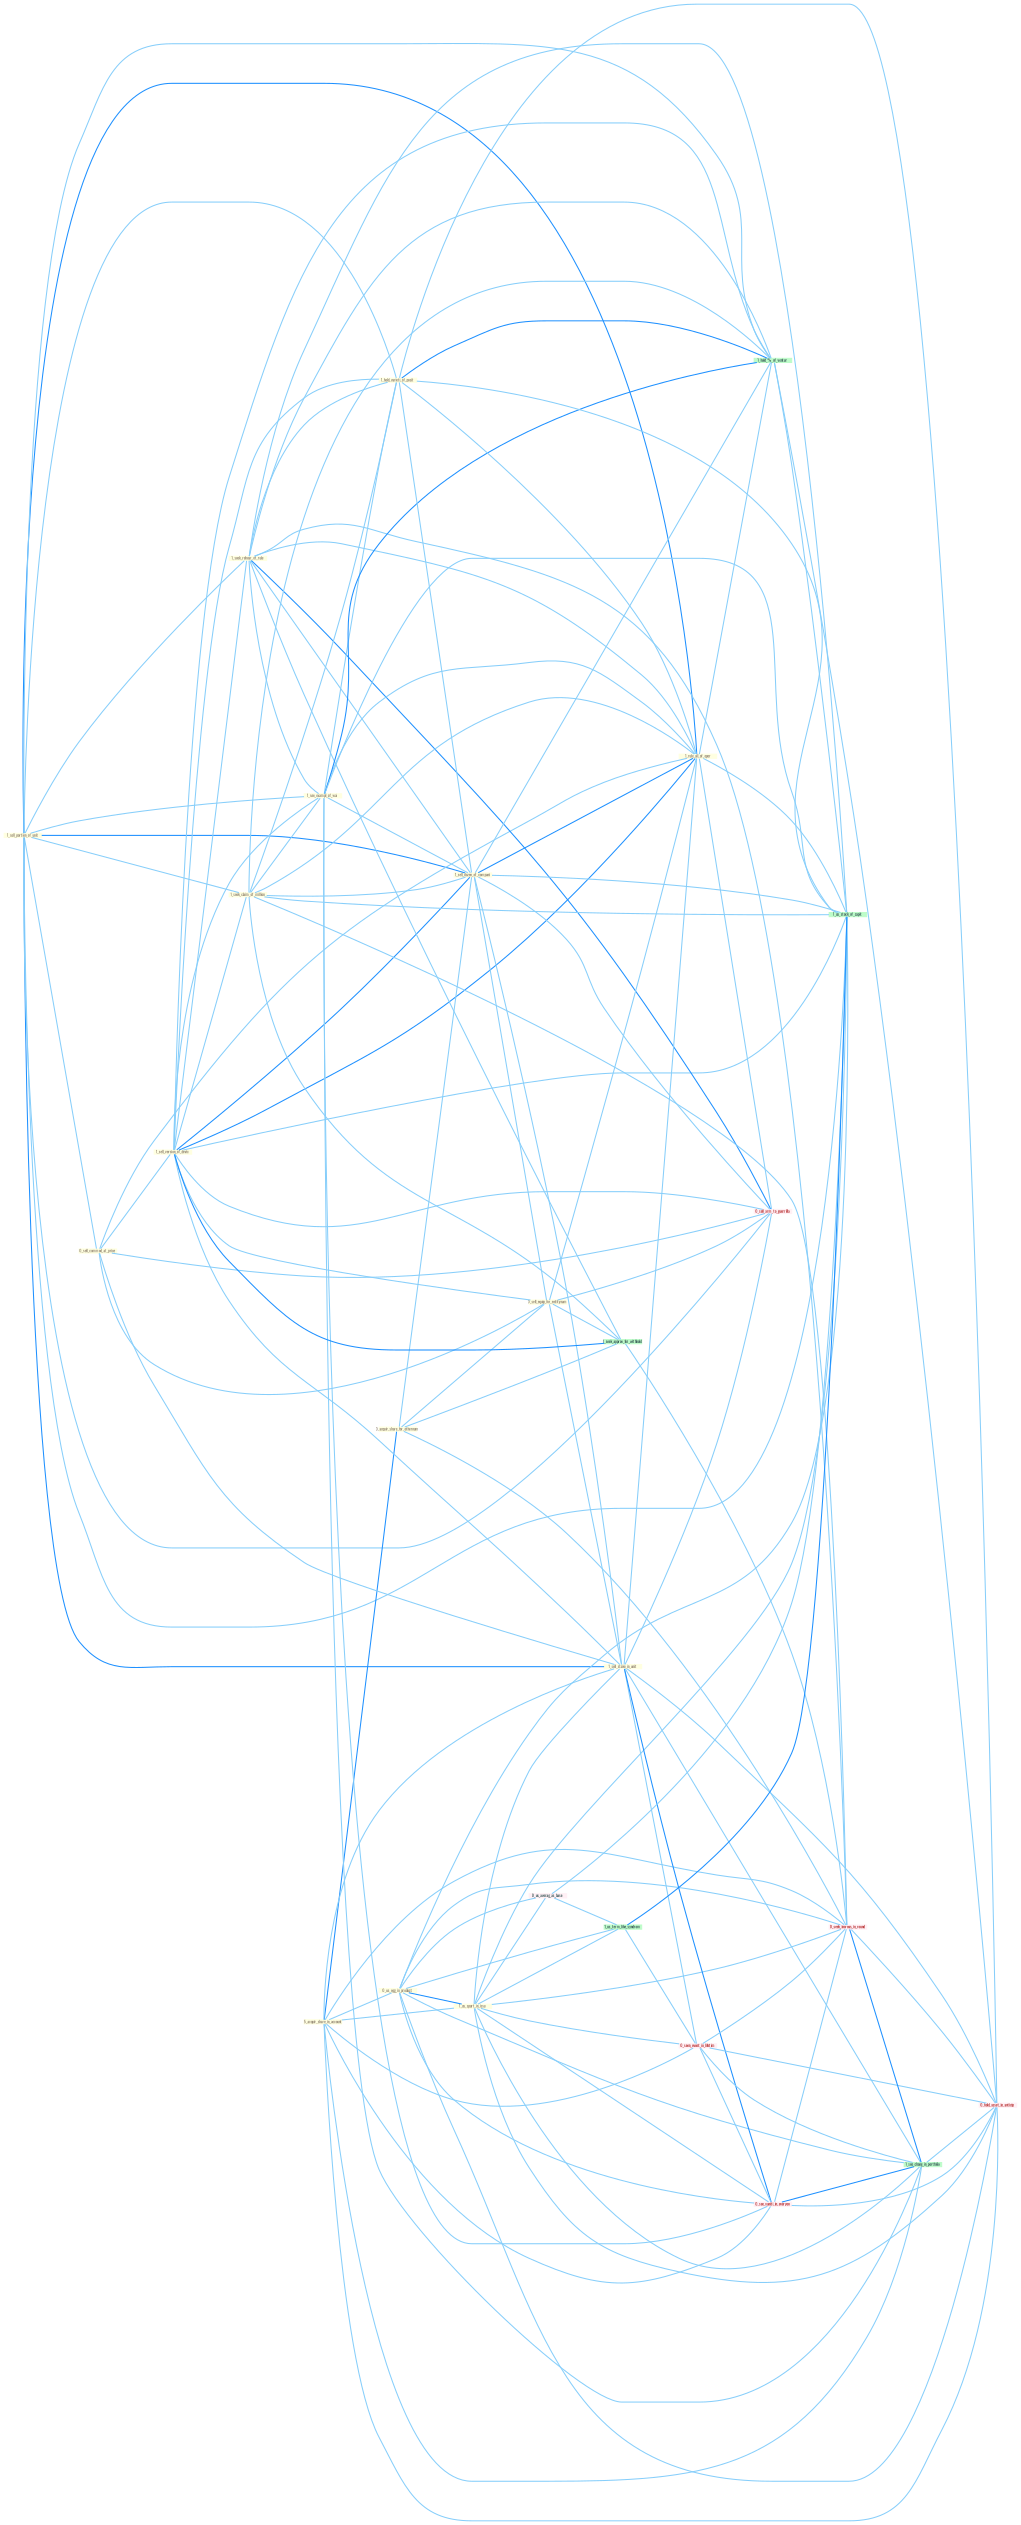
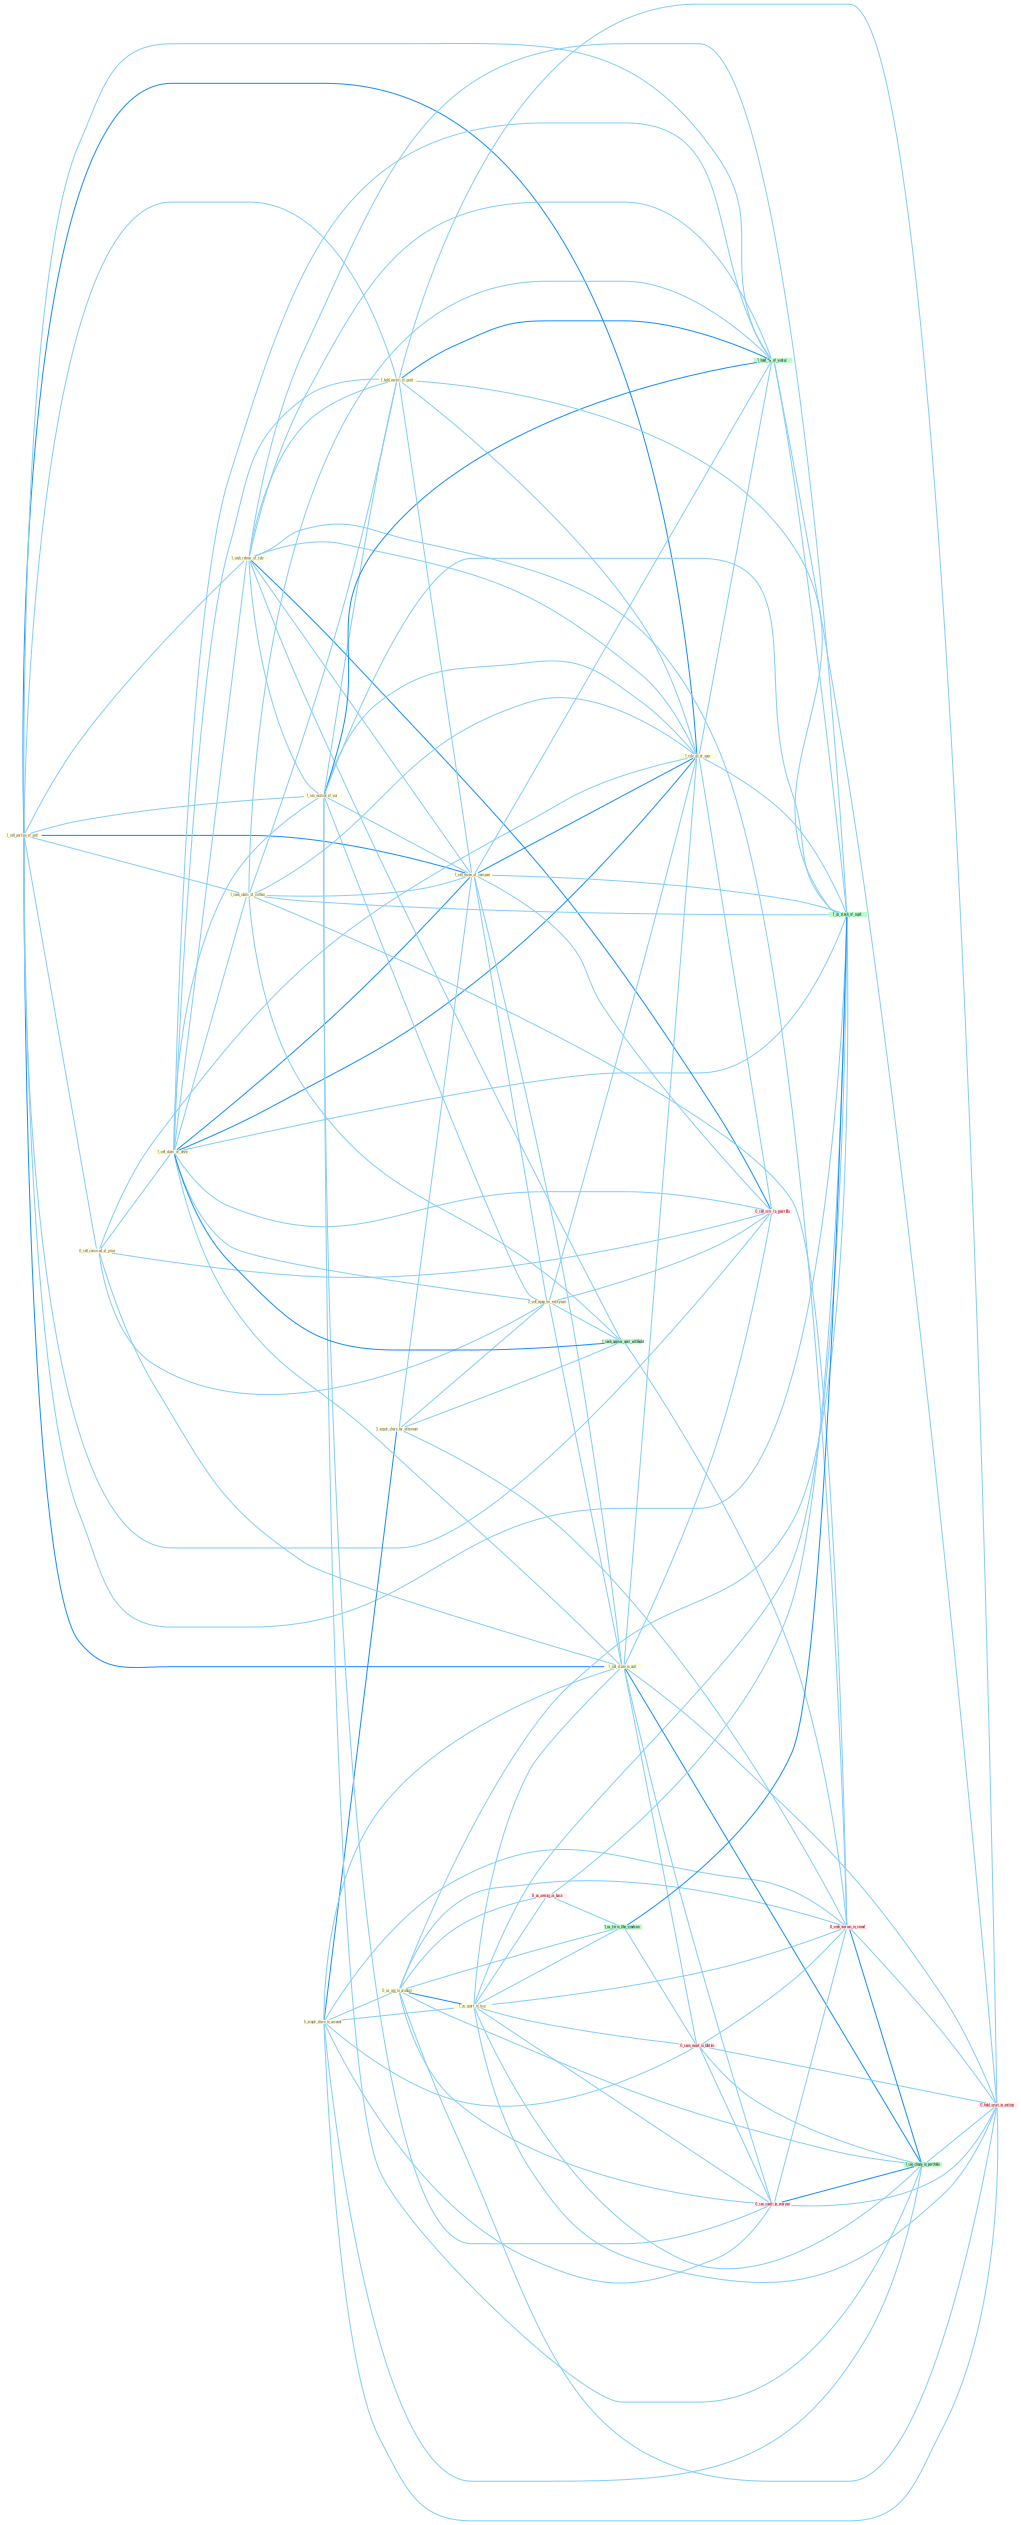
(285, 845) -> (425, 1053)
(173, 1152) -> (173, 1152)
(623, 1342) -> (623, 1342)
(548, 1896) -> (548, 1896)
(773, 1915) -> (773, 1915)
(692, 1937) -> (692, 1937)
